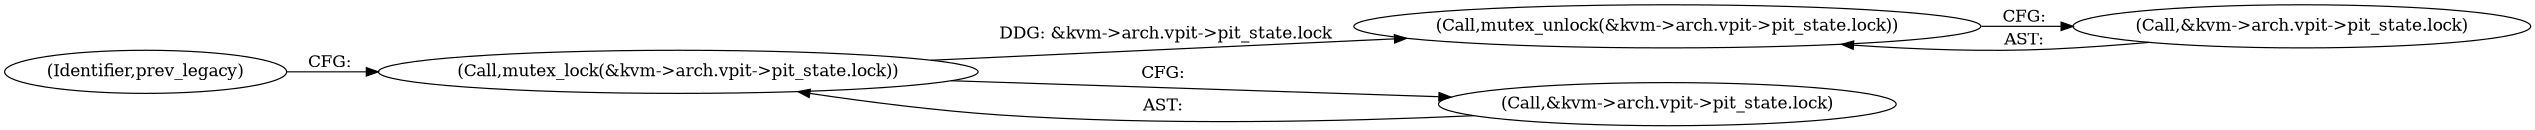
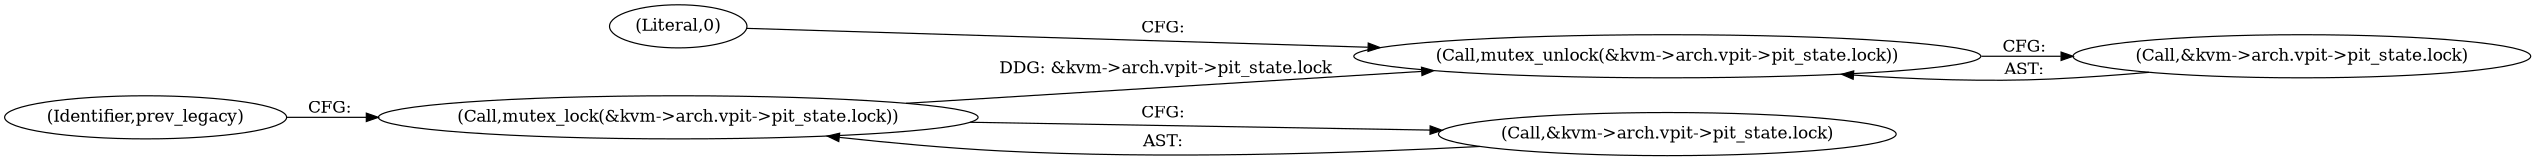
none -> (678, 26)
